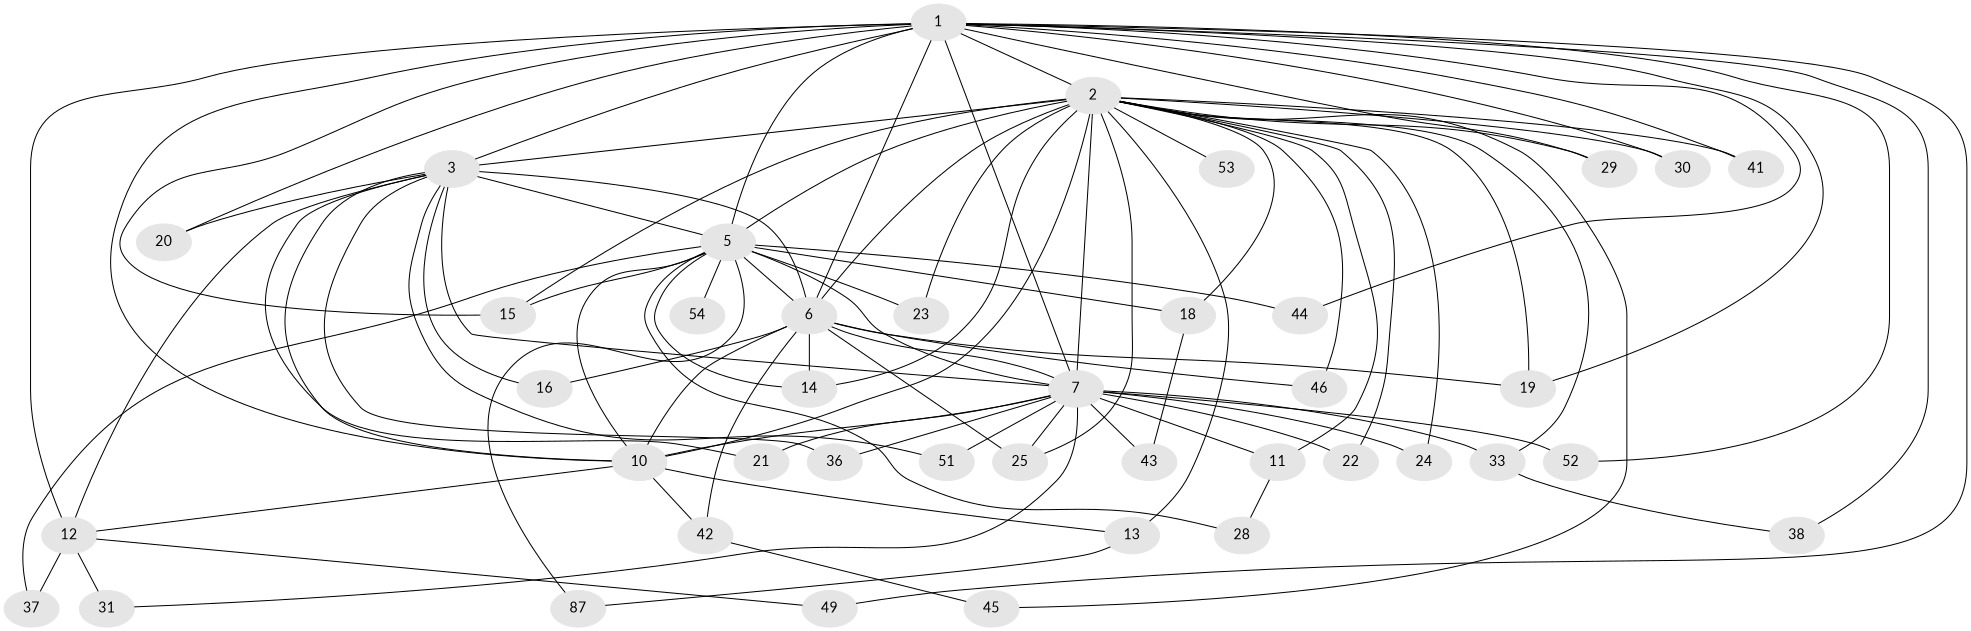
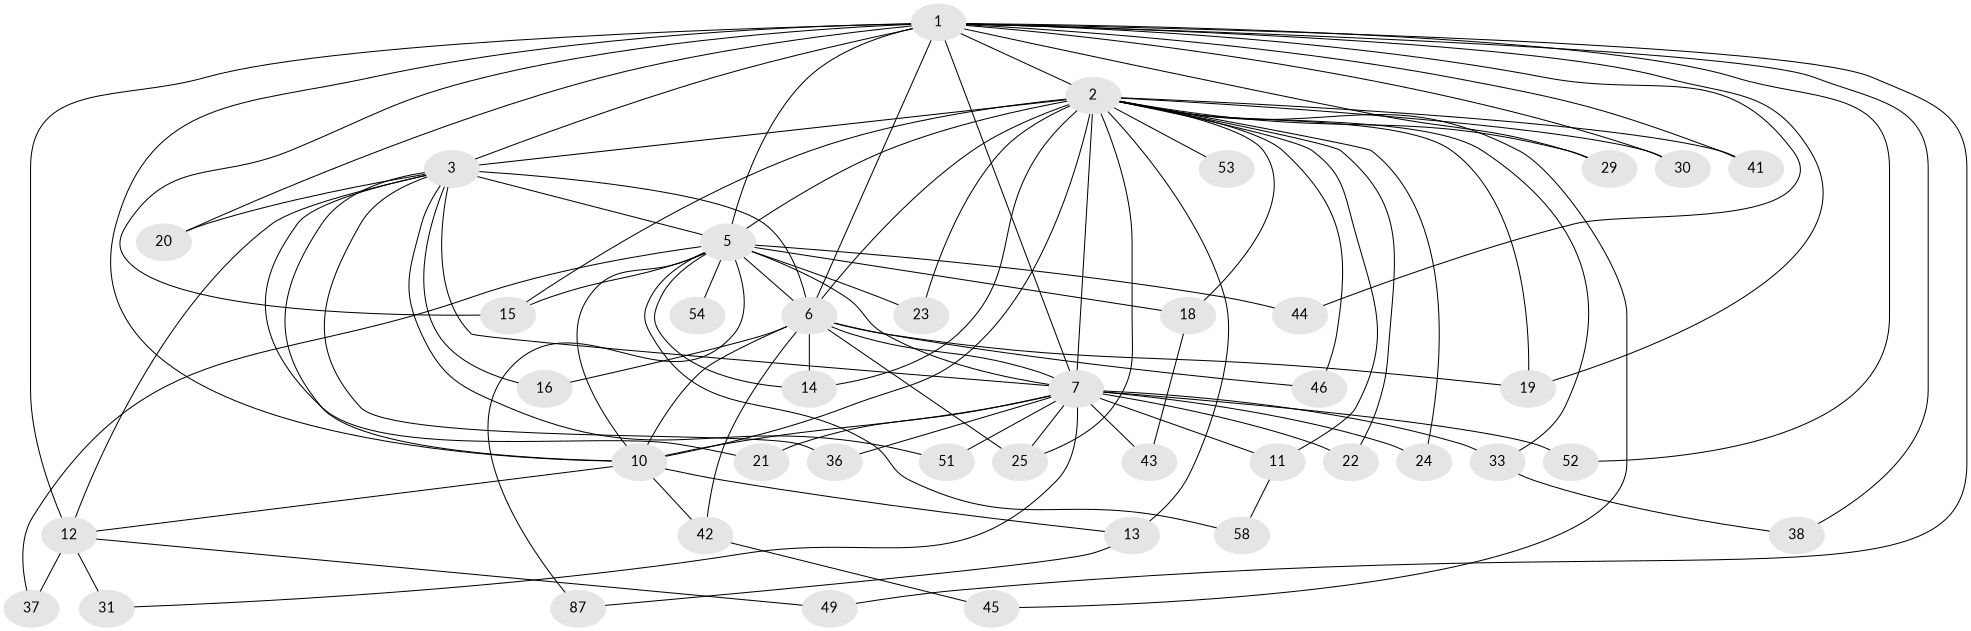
(1242, 535) -> (1242, 535)
